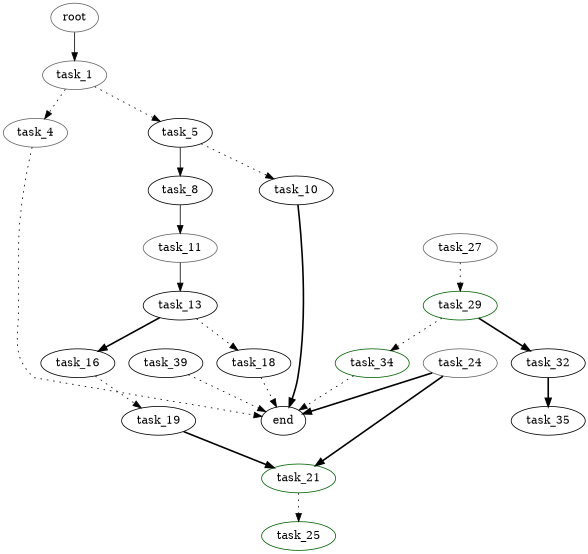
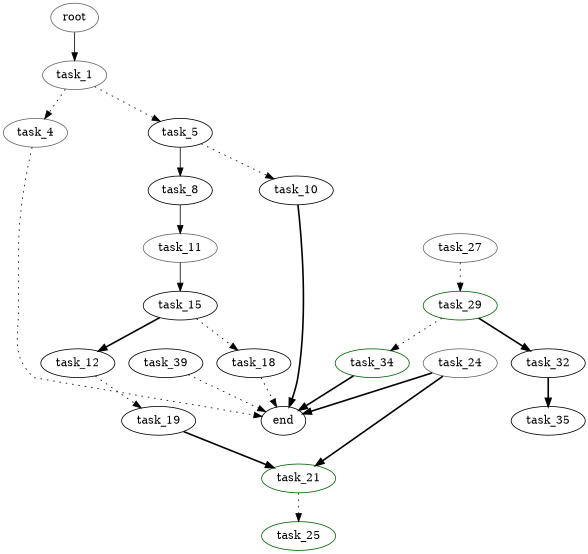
(180, 306) -> (180, 306)
(78, 363) -> (78, 363)
(330, 391) -> (330, 391)
